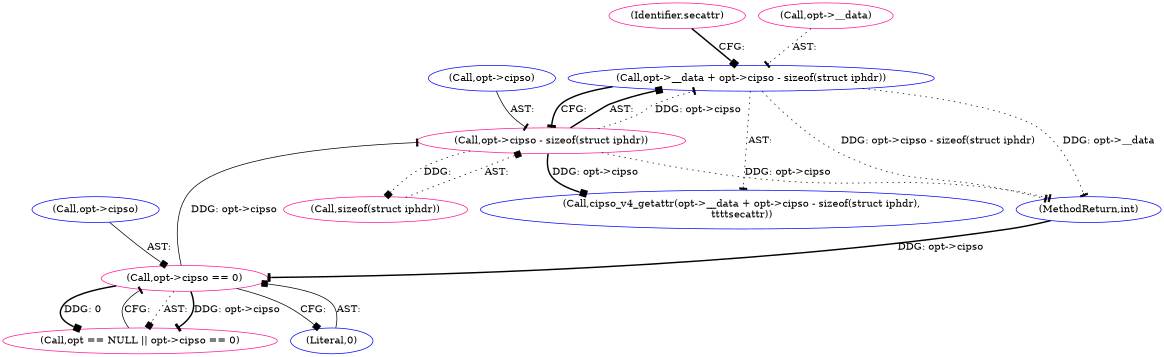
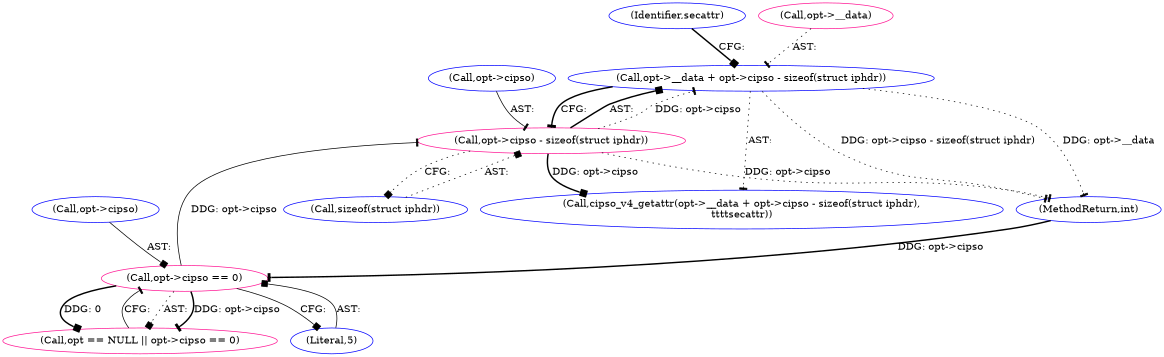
(677, 16) -> (677, 16)
(439, 172) -> (439, 172)
(376, 210) -> (376, 210)
(332, 341) -> (332, 341)
